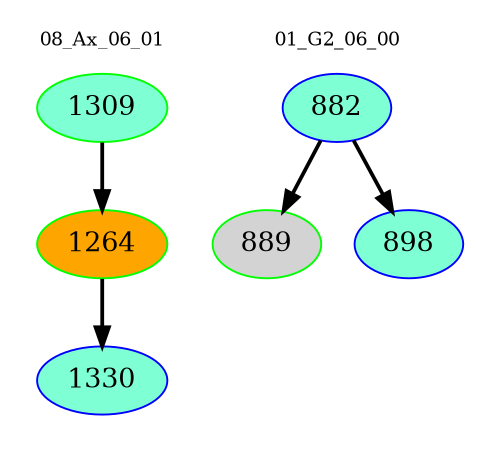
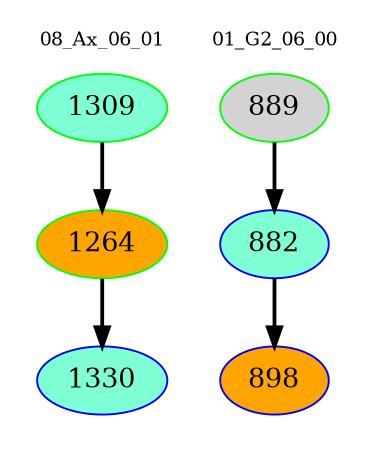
(307, 167) -> (274, 167)
(409, 244) -> (274, 381)
